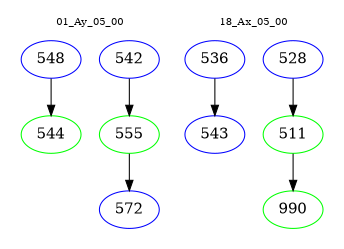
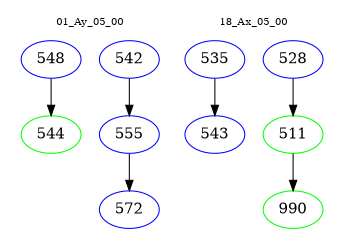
(215, 59) -> (215, 59)
(129, 135) -> (129, 135)
